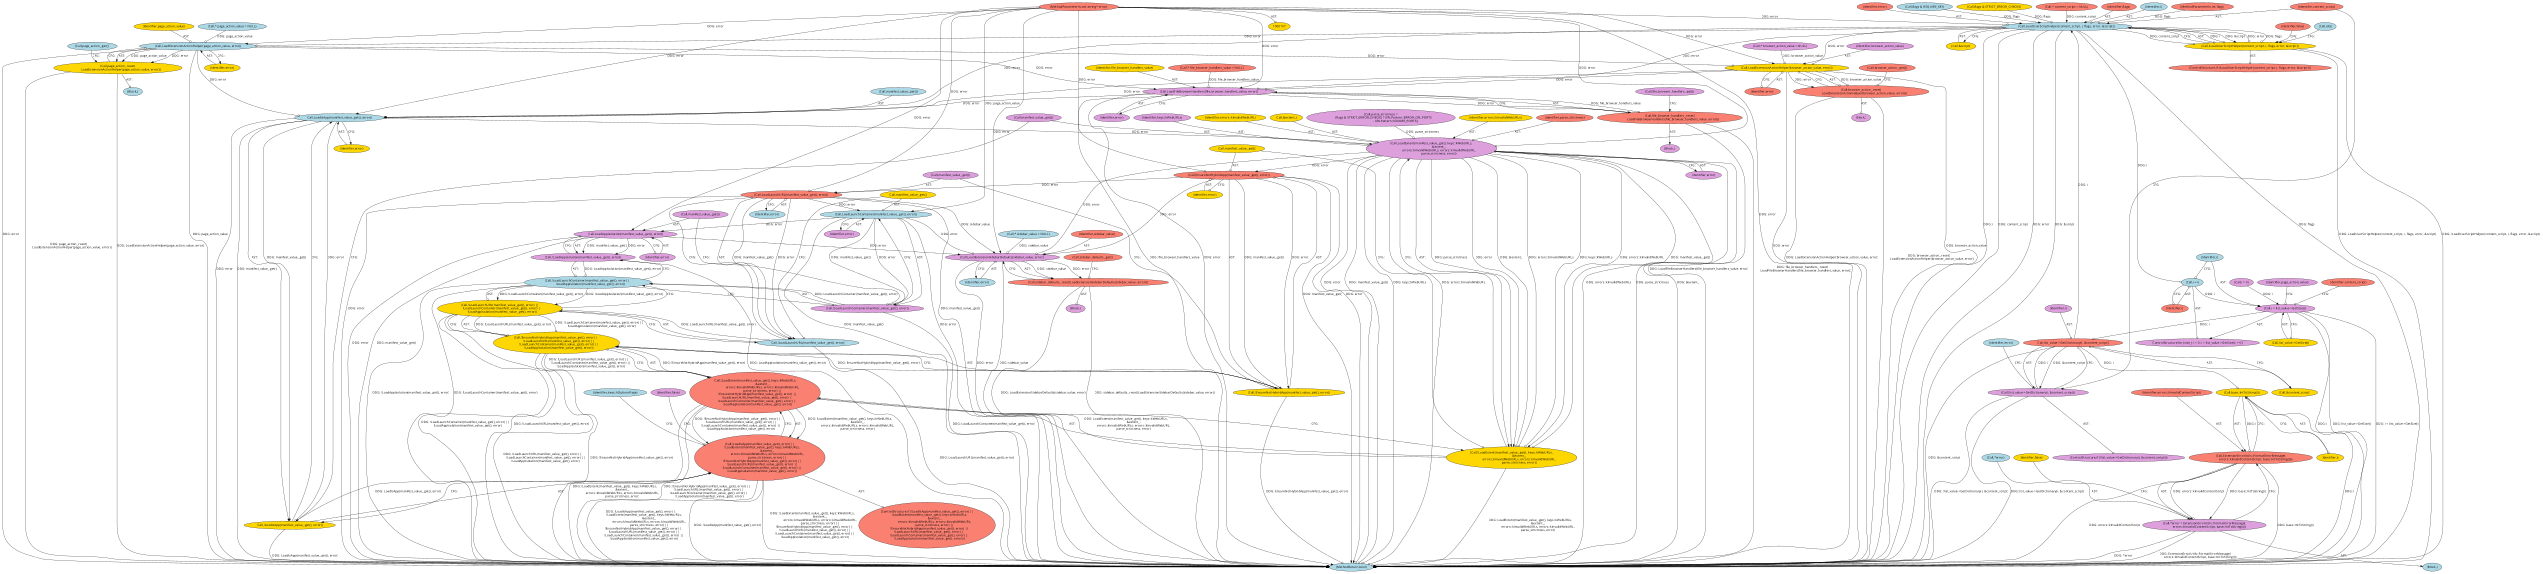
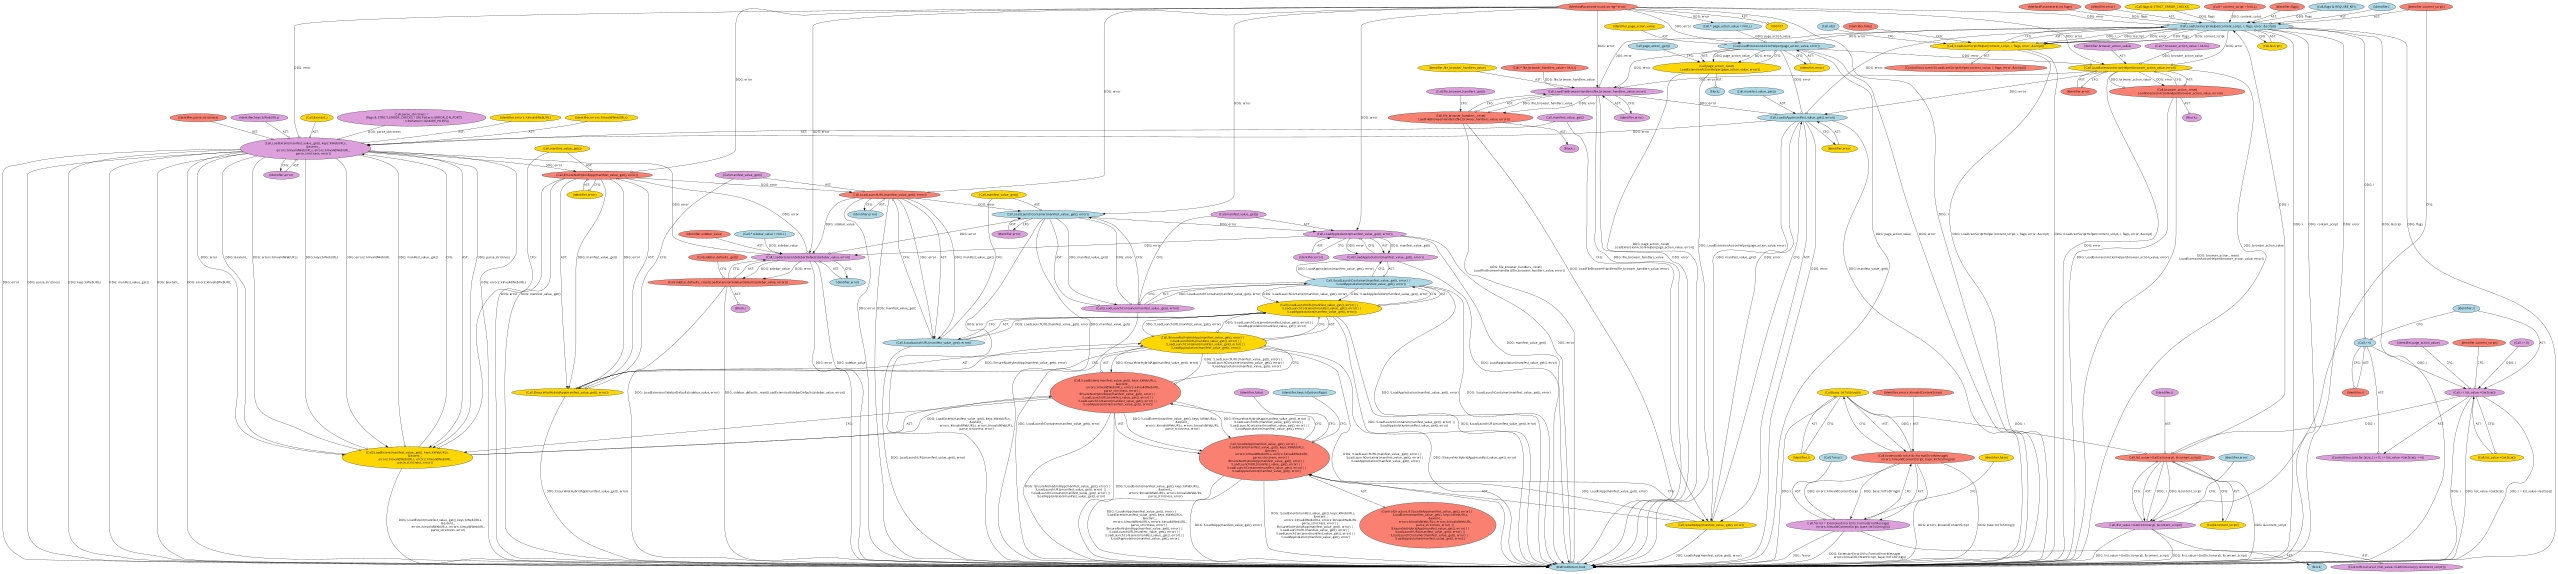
(715, 47) -> (1670, 14)
(1887, 68) -> none
(1002, 103) -> (1242, 103)
(1768, 215) -> (1944, 215)
(2157, 371) -> (1994, 427)
